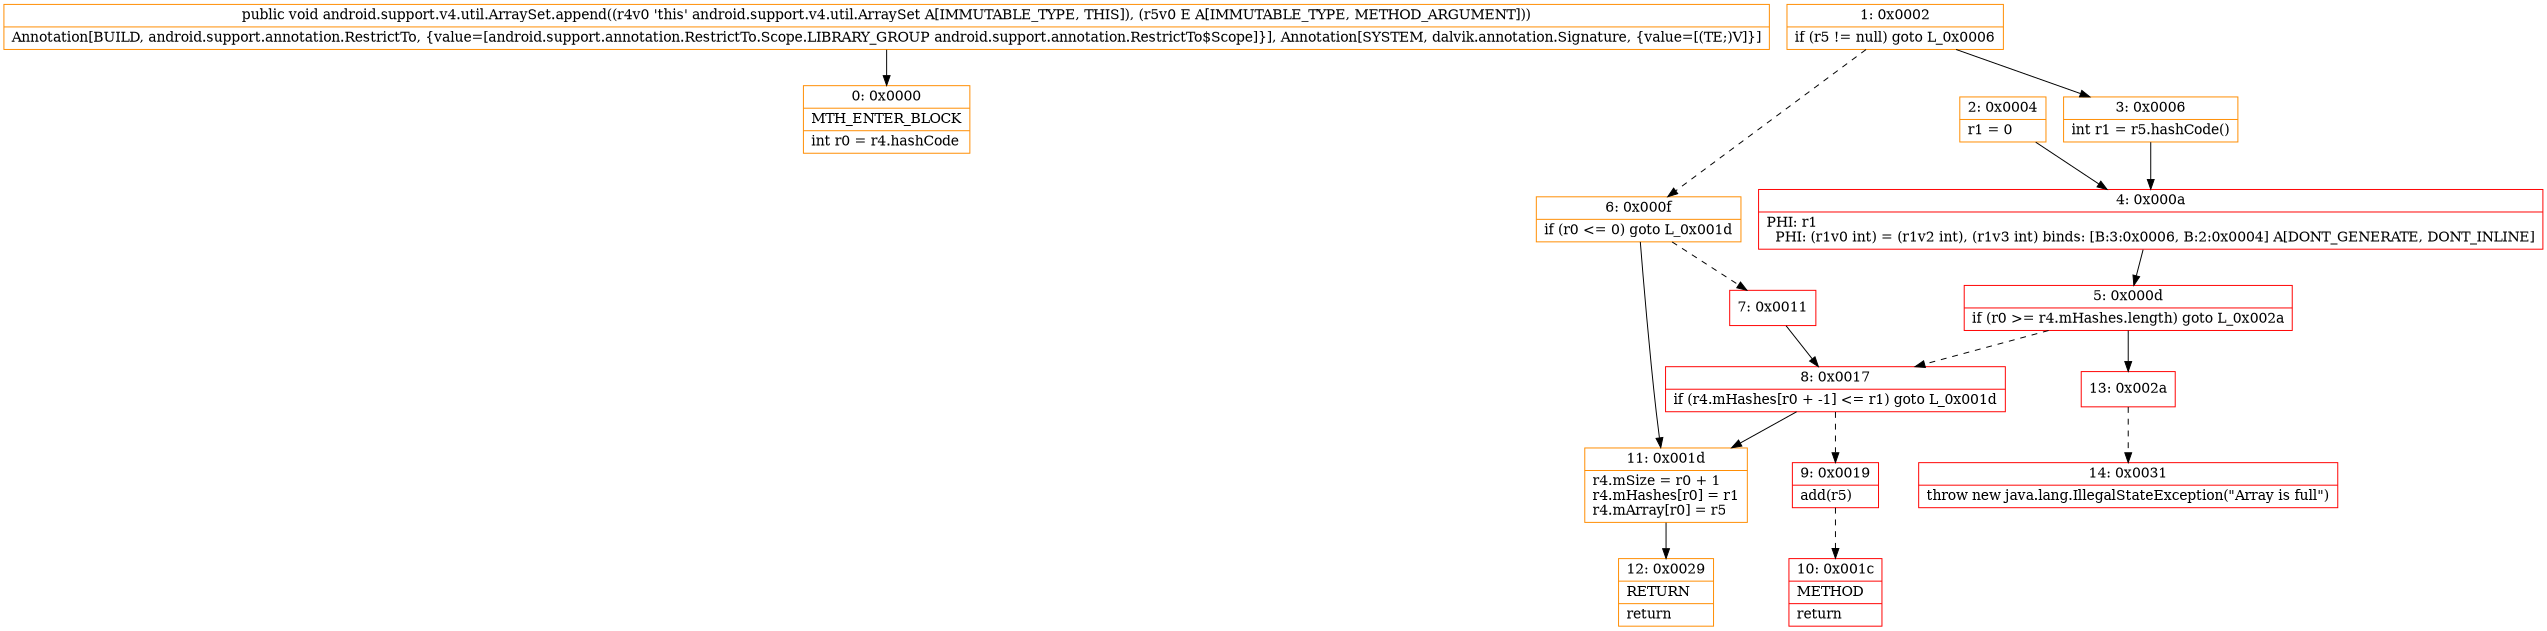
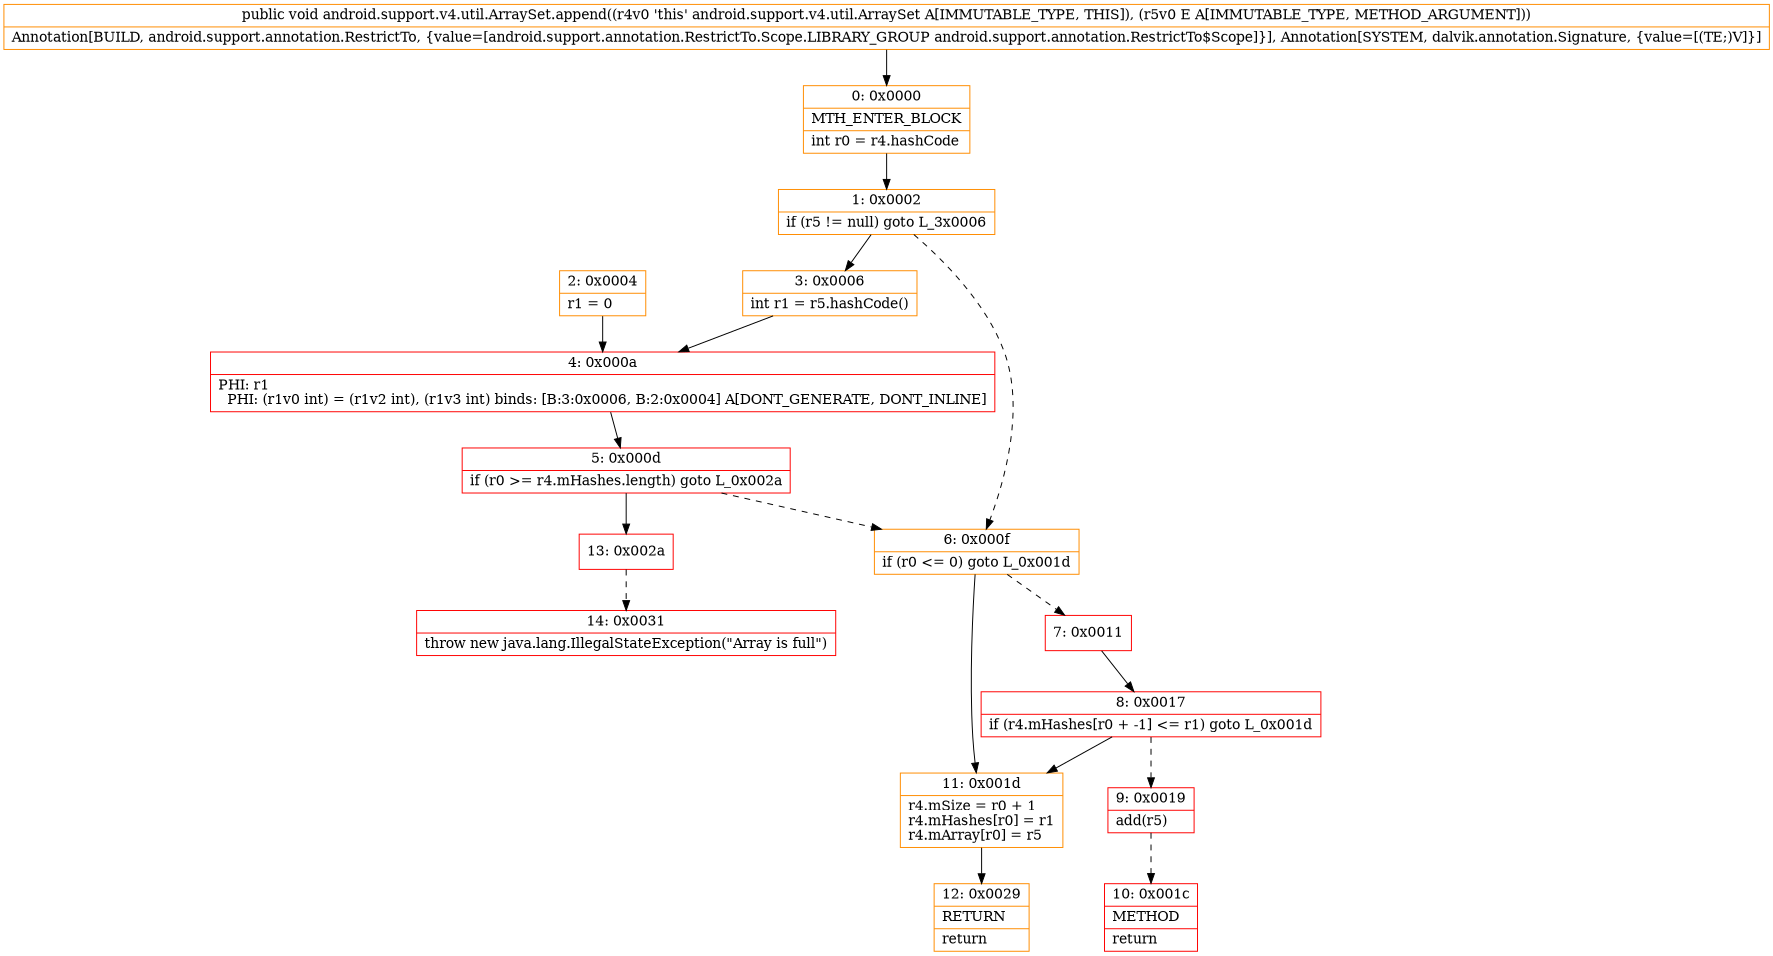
(1895, 38) -> (887, 223)
none -> (887, 166)
(1987, 347) -> (797, 510)
